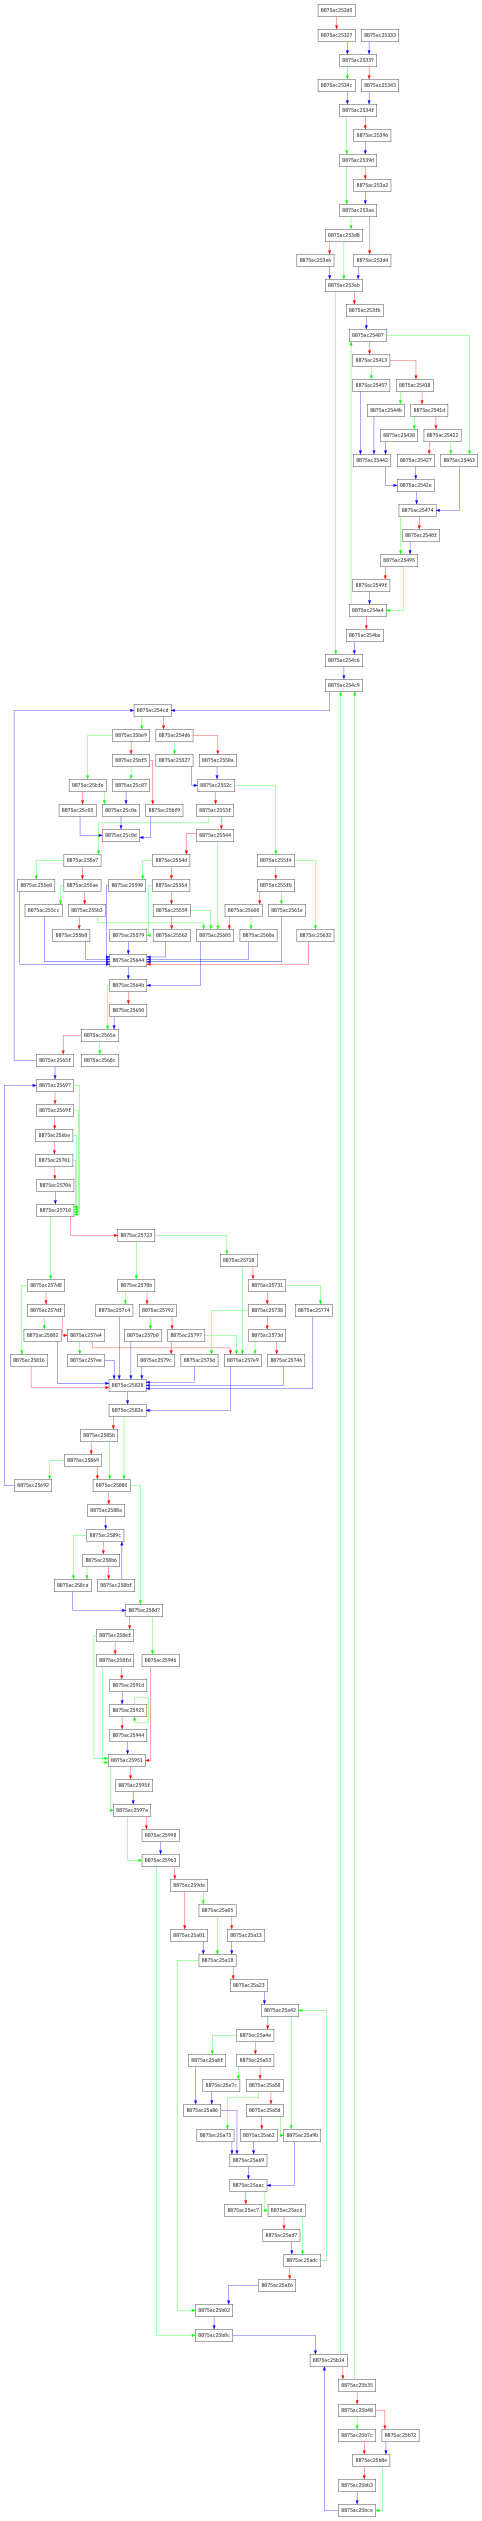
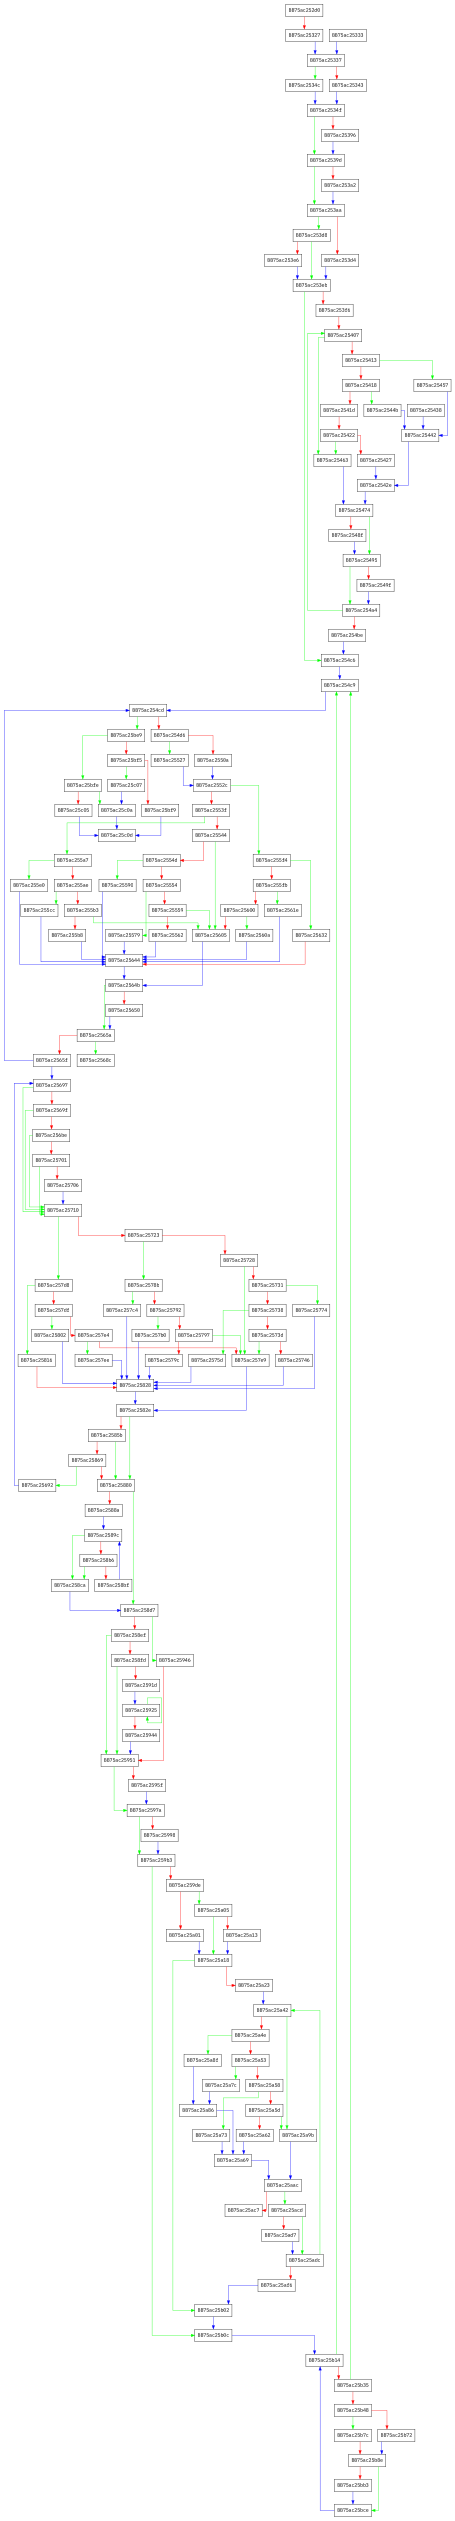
(366, 321) -> (339, 321)
(414, 421) -> none
(199, 1235) -> (201, 1235)
